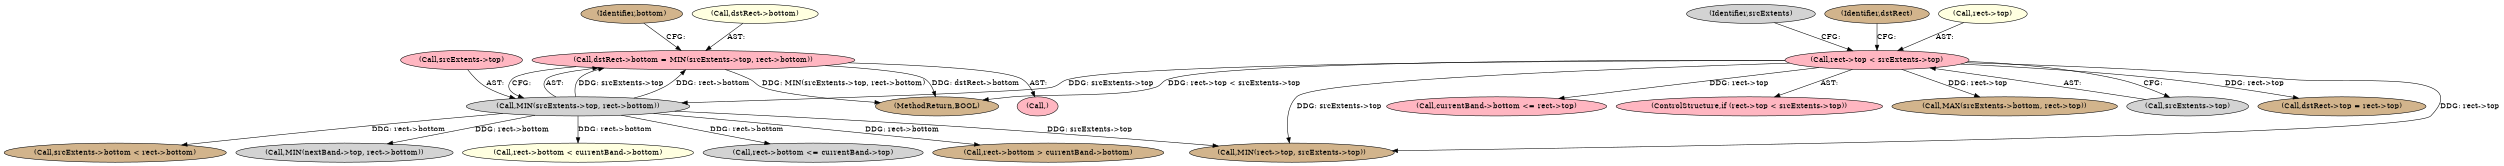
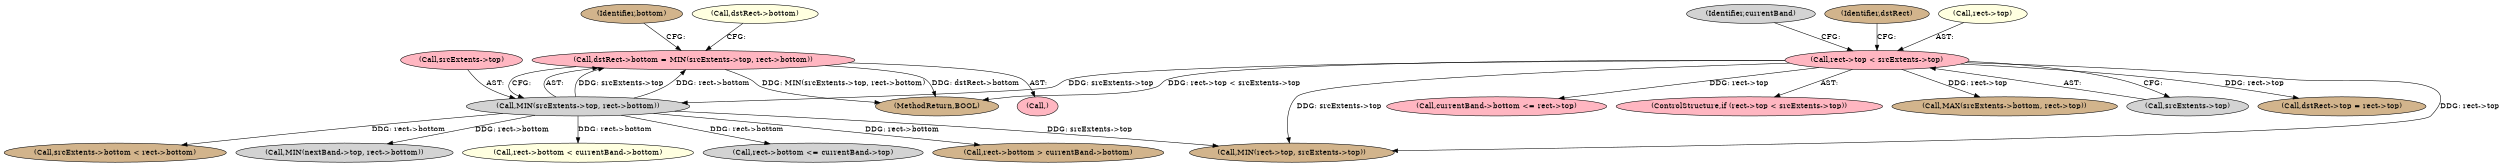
(1751, 14) -> (1751, 14)
(738, 37) -> (738, 37)
